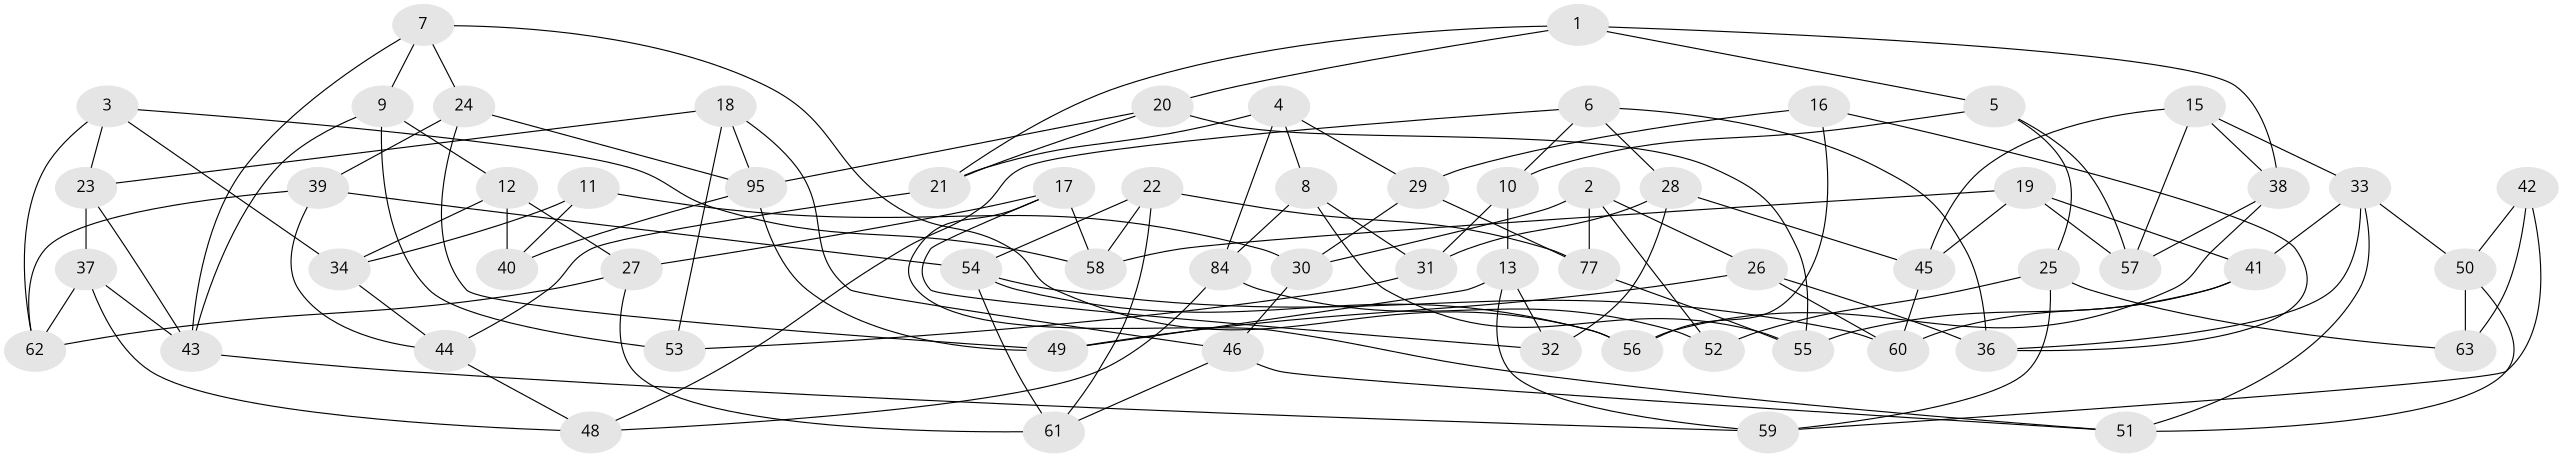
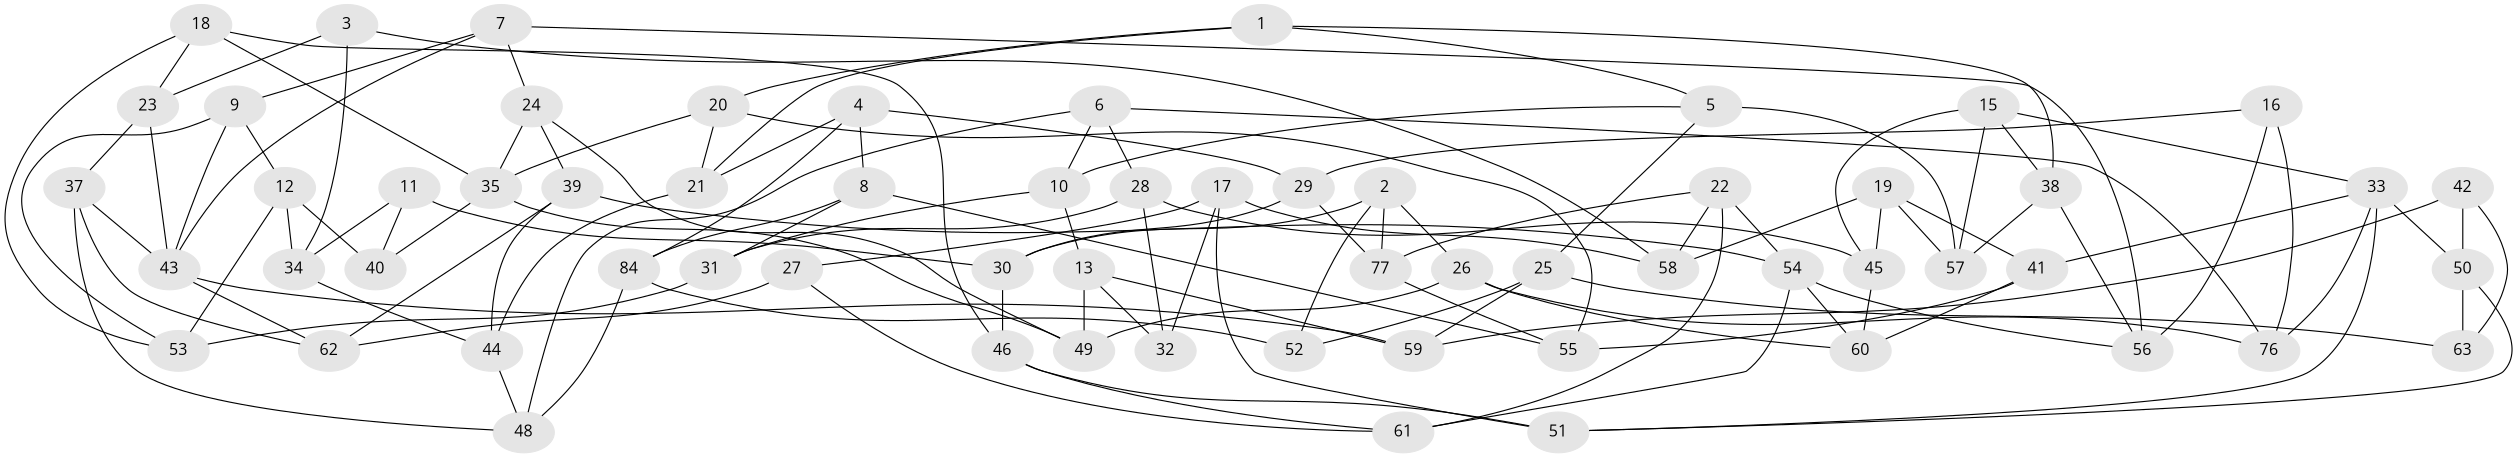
(756, 188) -> (491, 188)
(28, 217) -> (249, 310)
(569, 229) -> (232, 269)
(1987, 351) -> (2269, 351)
